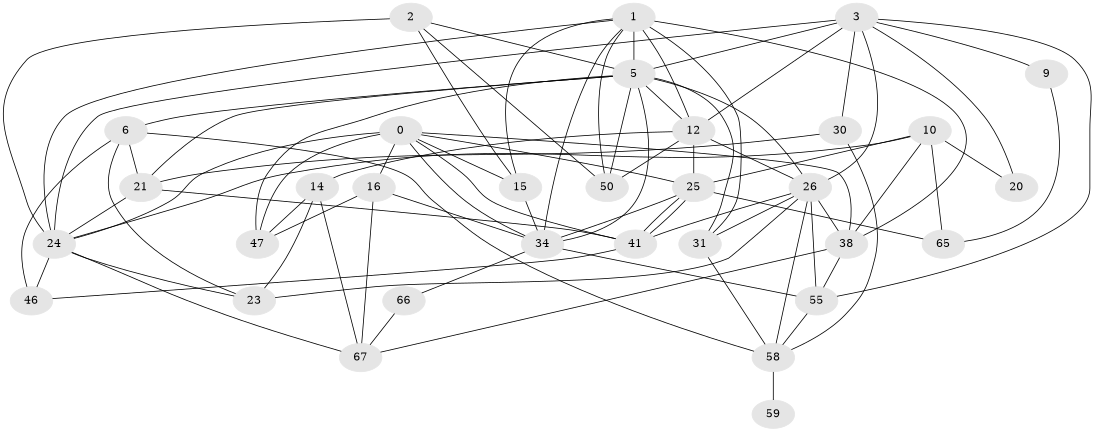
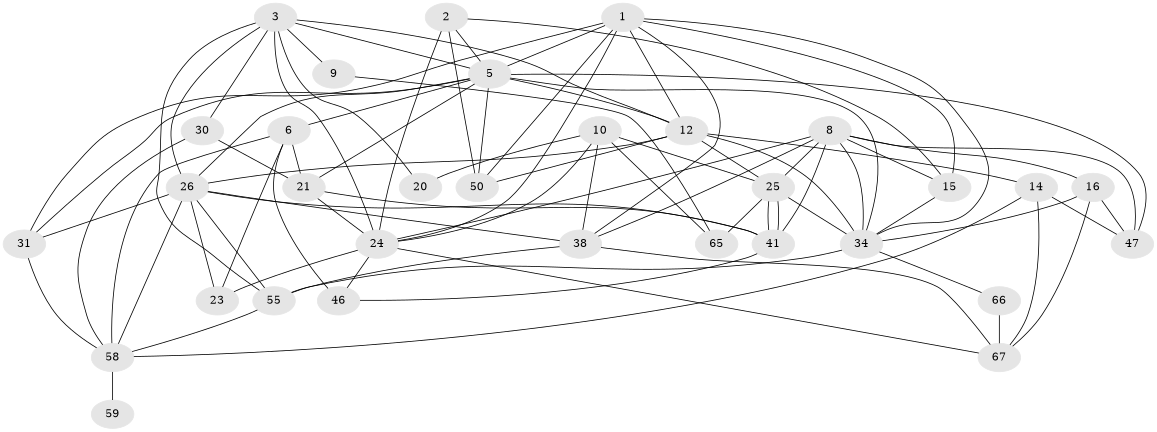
(401, 131) -> (830, 131)
none -> (787, 164)
(292, 247) -> (587, 321)
